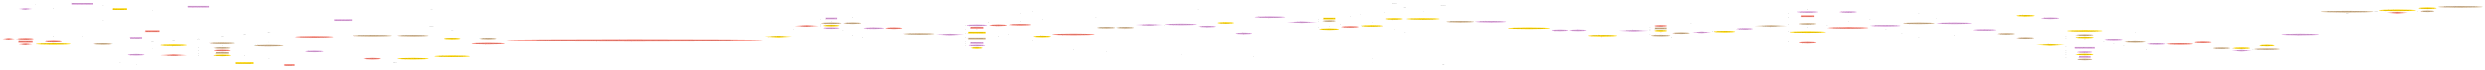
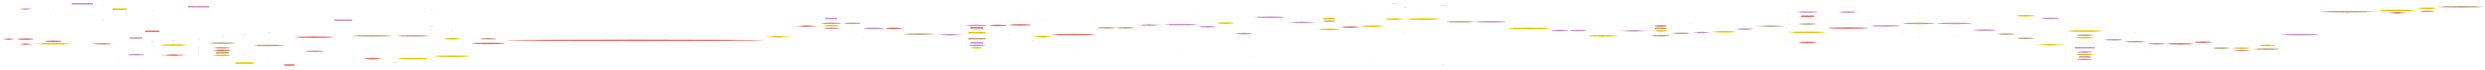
(26, 42) -> none
